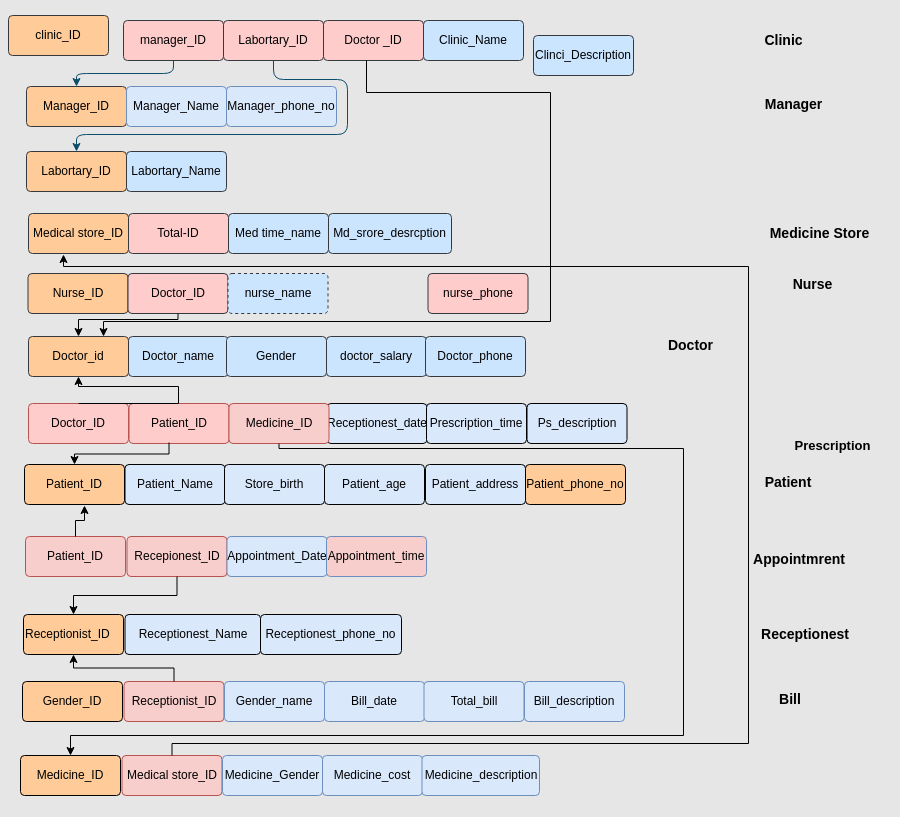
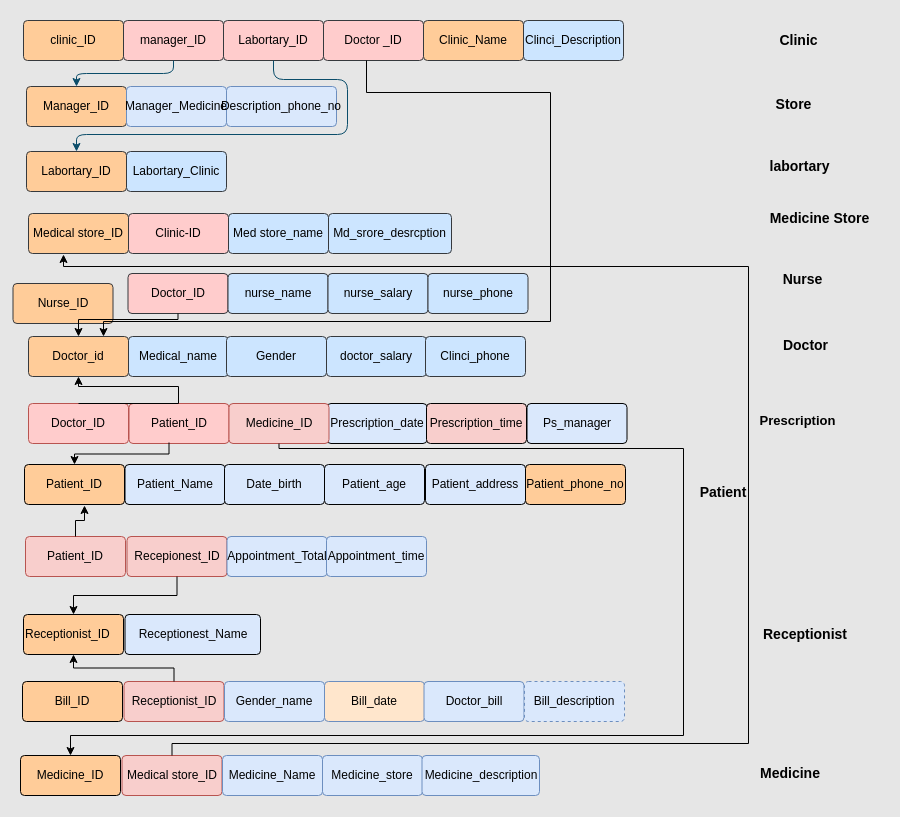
(59, 36) -> (74, 41)
(474, 41) -> (474, 41)
(784, 41) -> (799, 41)
(584, 56) -> (574, 41)
(794, 105) -> (794, 105)
(177, 107) -> (177, 107)
(282, 107) -> (282, 107)
none -> (800, 166)
(177, 172) -> (177, 172)
(179, 234) -> (179, 234)
(279, 234) -> (279, 234)
(820, 234) -> (820, 219)
(813, 284) -> (803, 279)
(78, 294) -> (63, 304)
(278, 294) -> (278, 294)
none -> (378, 294)
(478, 294) -> (478, 294)
(690, 345) -> (805, 345)
(179, 357) -> (179, 357)
(476, 357) -> (476, 357)
(378, 424) -> (378, 424)
(477, 424) -> (477, 424)
(578, 424) -> (578, 424)
(833, 446) -> (798, 421)
(789, 483) -> (724, 493)
(275, 485) -> (275, 485)
(278, 557) -> (278, 557)
(377, 557) -> (377, 557)
(800, 560) -> none
(331, 635) -> none
(806, 635) -> (806, 635)
(791, 700) -> none
(73, 702) -> (73, 702)
(375, 702) -> (375, 702)
(475, 702) -> (475, 702)
(575, 702) -> (575, 702)
none -> (791, 774)
(273, 776) -> (273, 776)
(373, 776) -> (373, 776)
